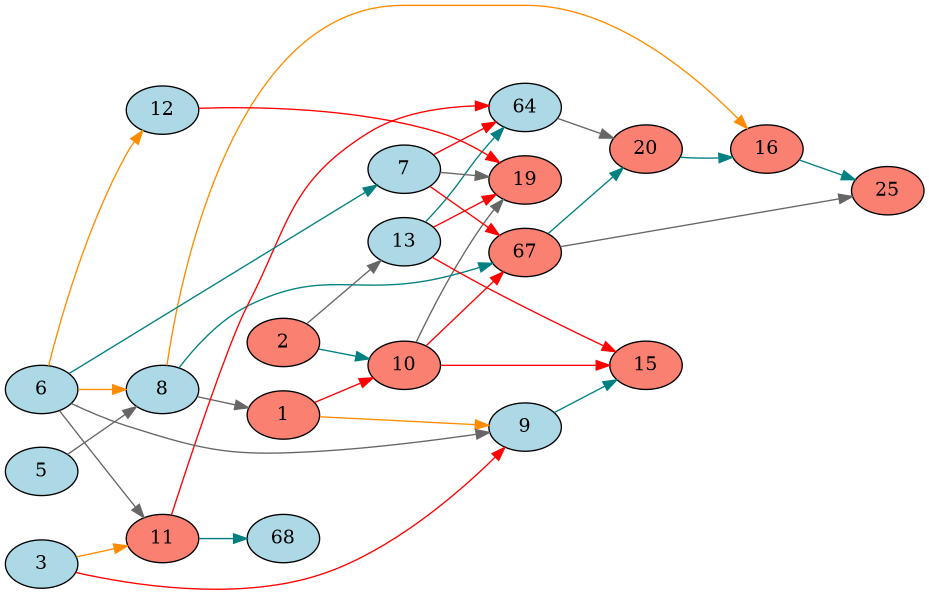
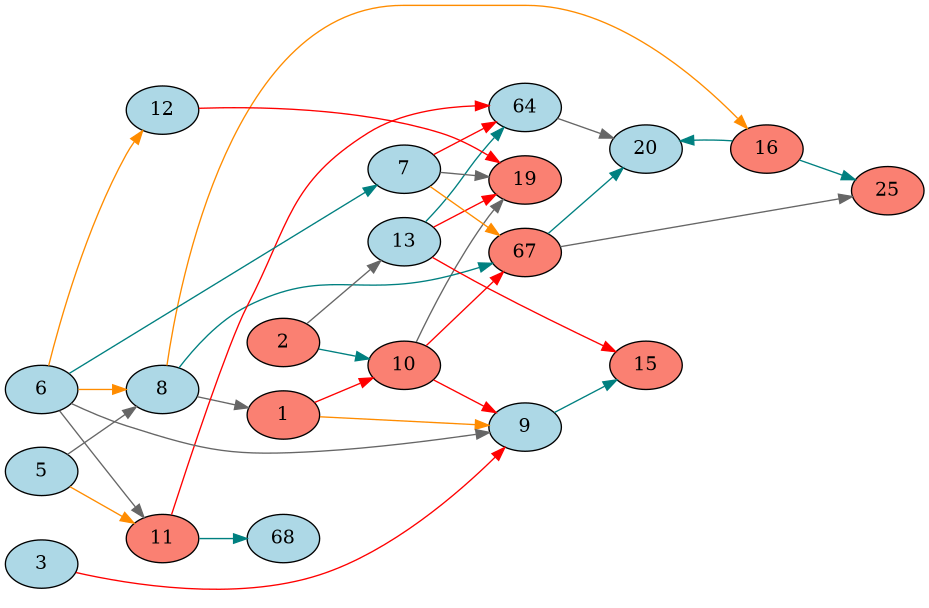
(646, 149) -> (646, 149)
(700, 158) -> (713, 140)
(456, 205) -> (456, 205)
(518, 365) -> (459, 393)
(95, 553) -> (96, 502)
